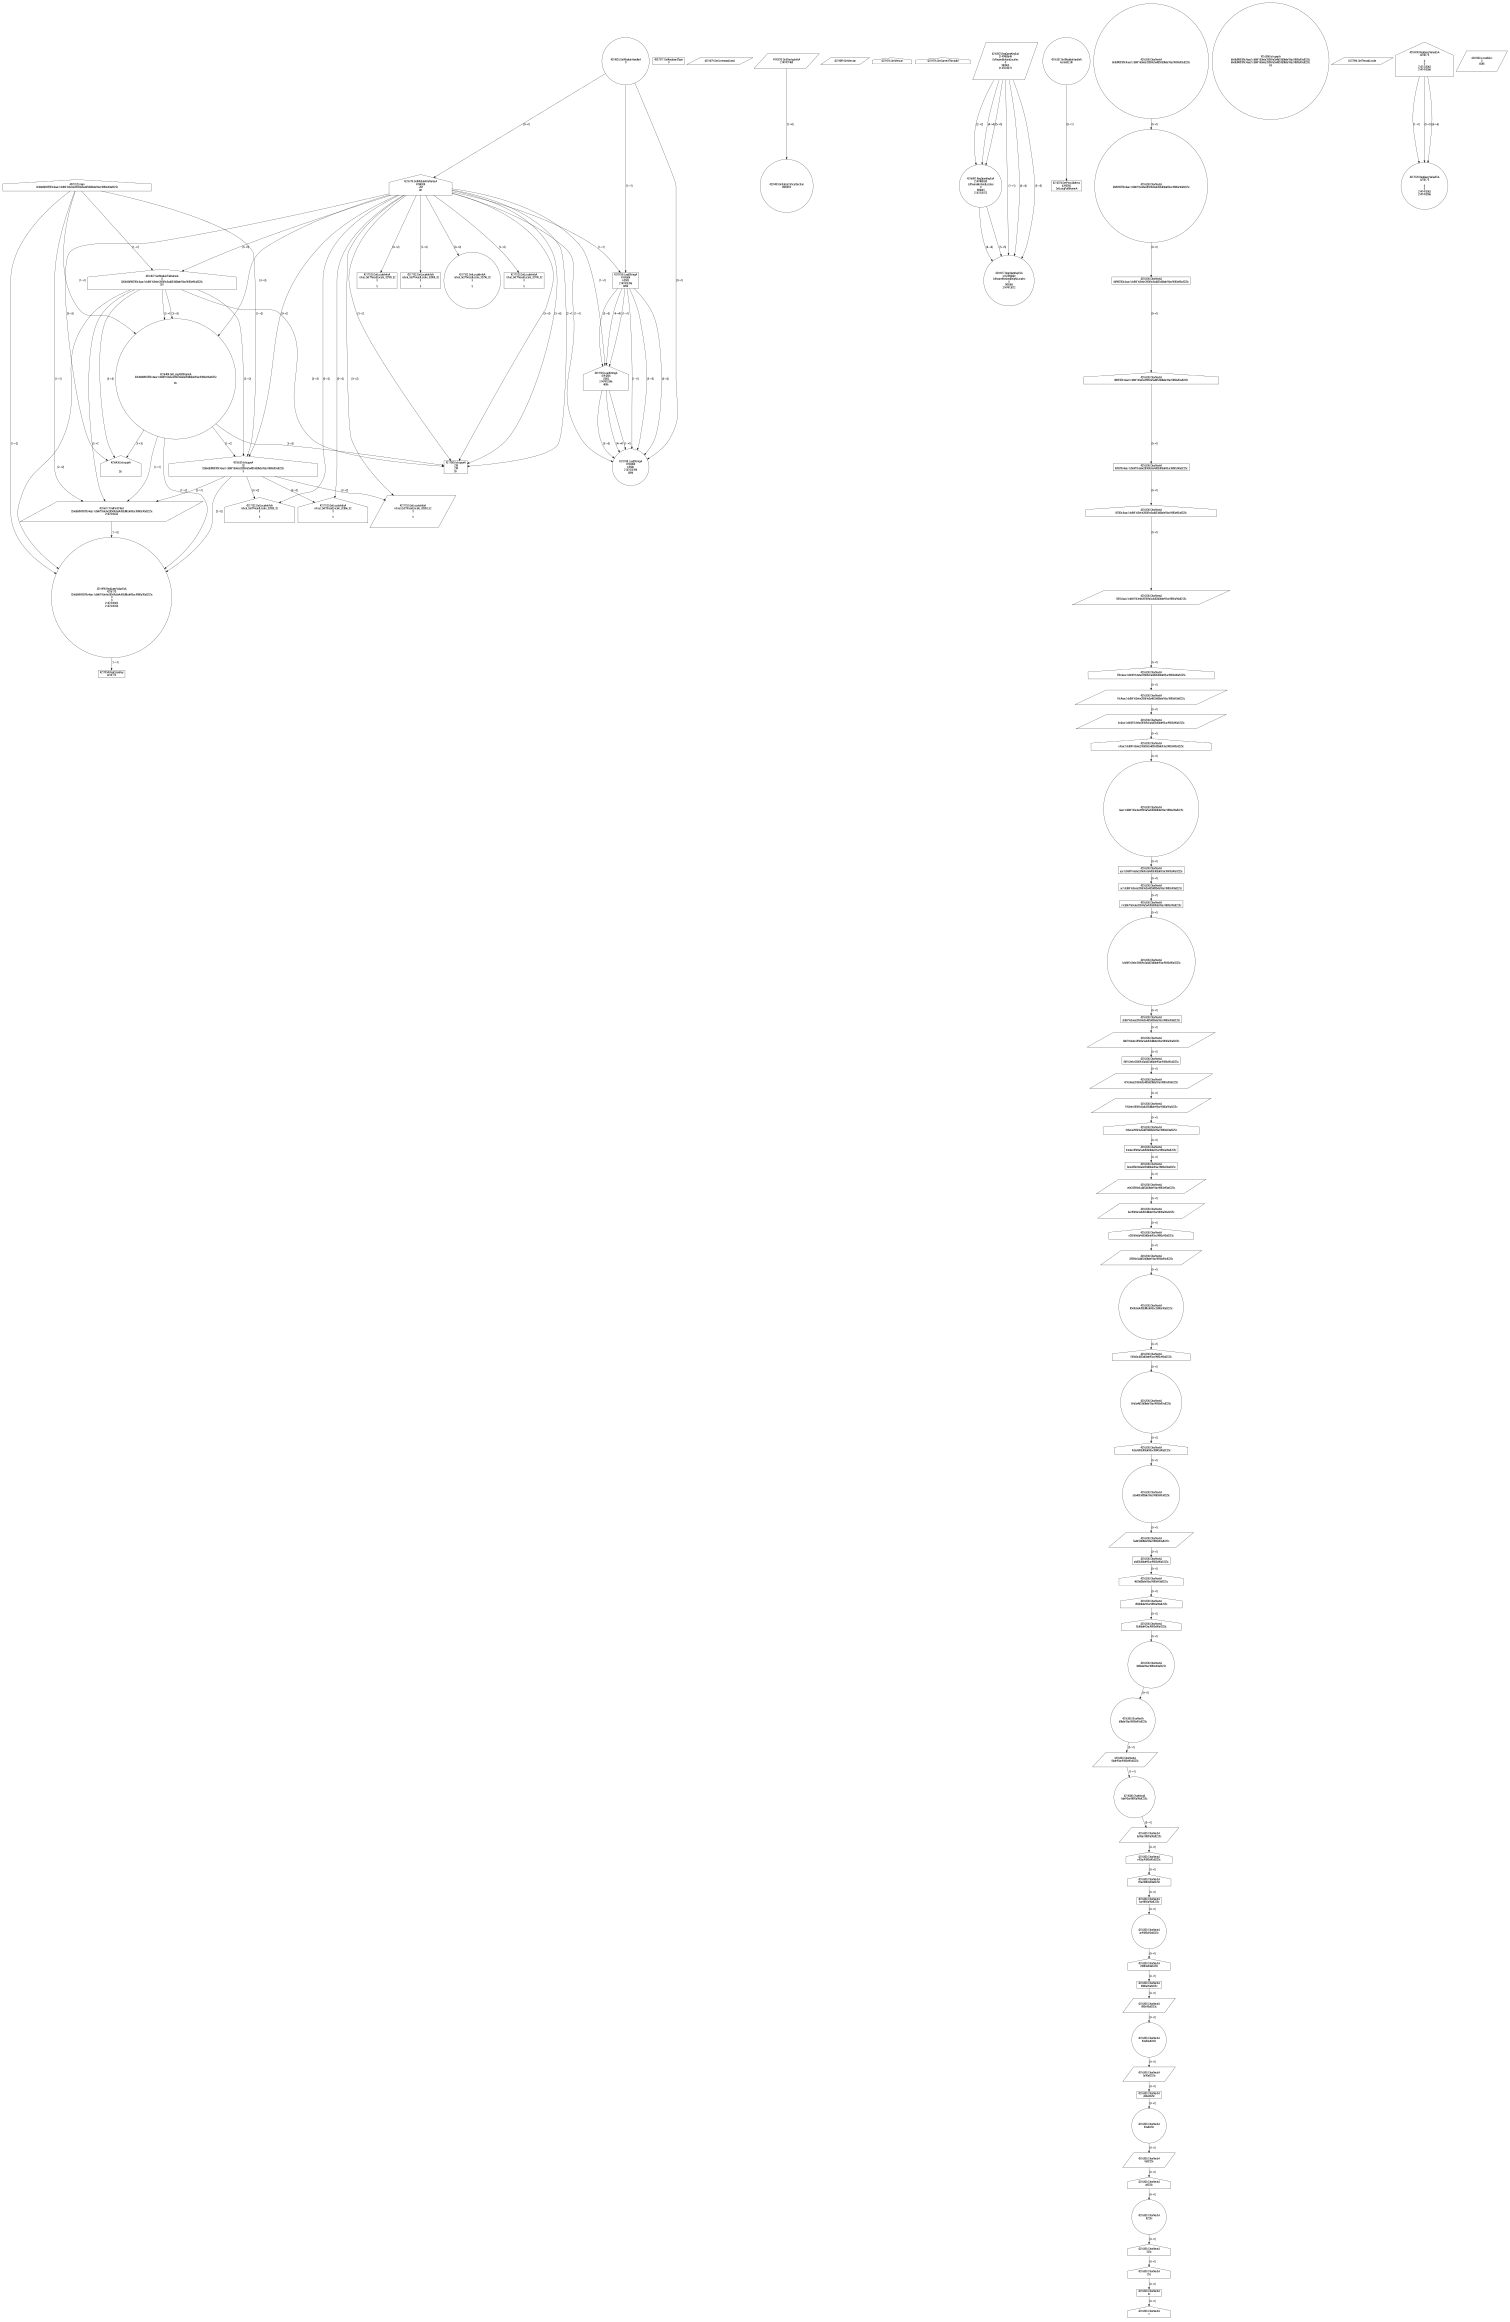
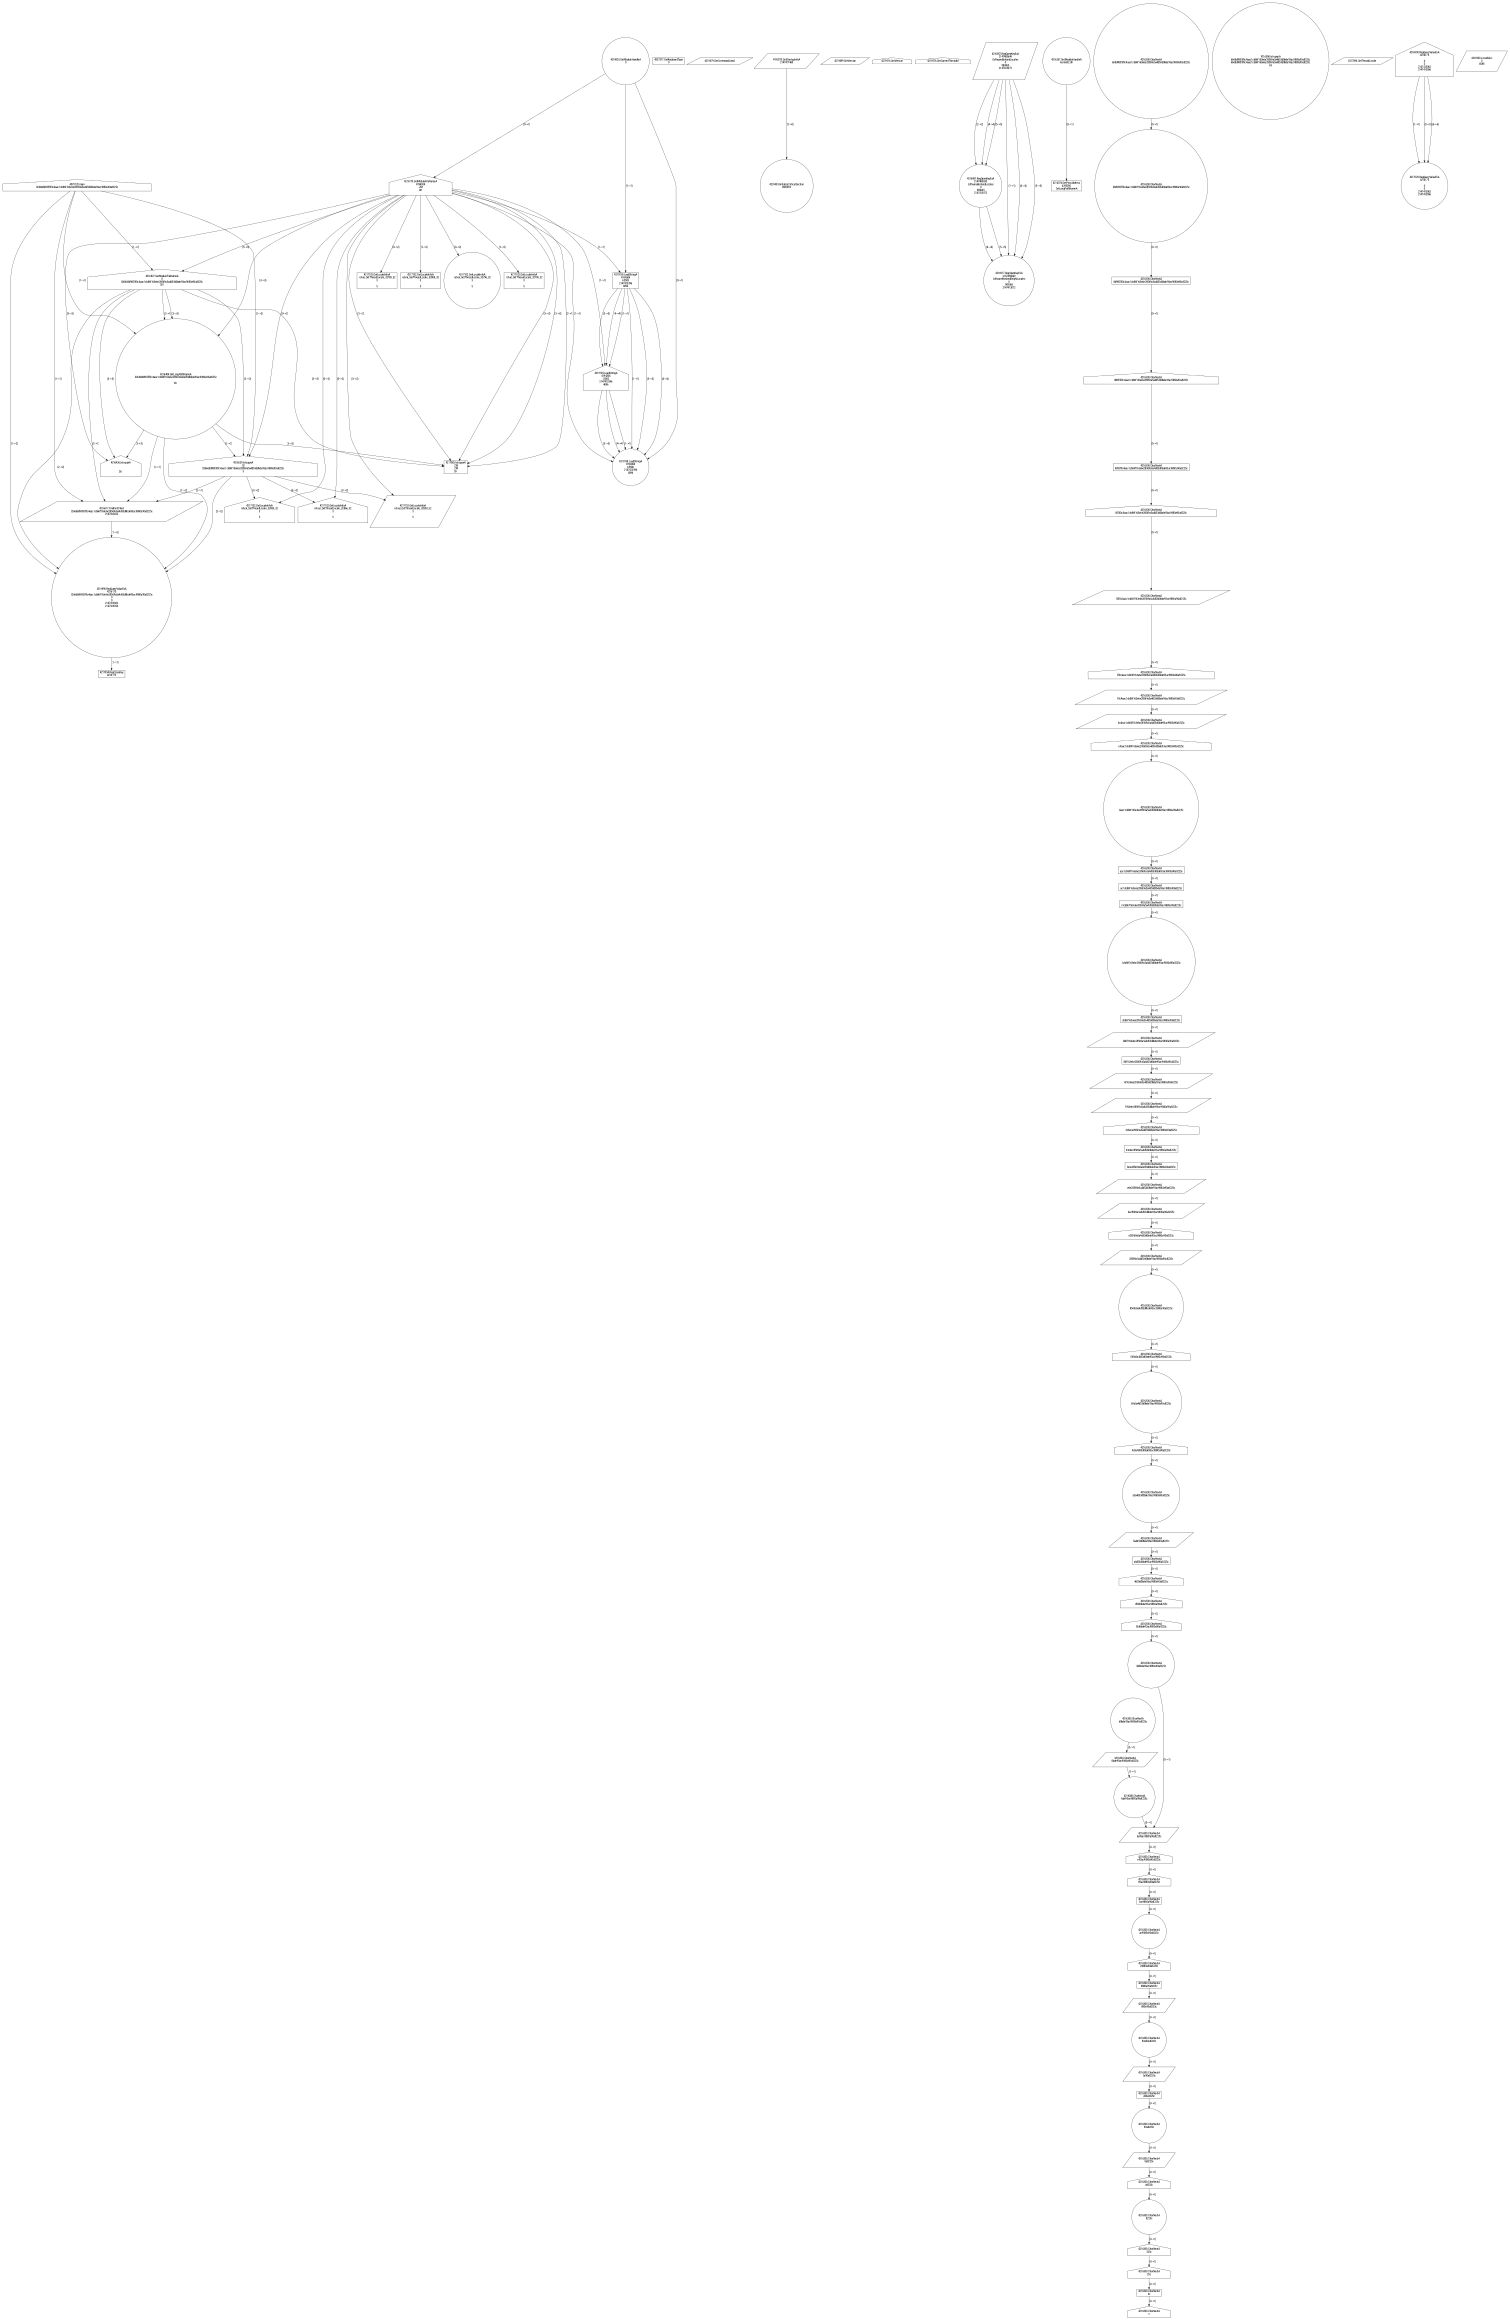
(1142, 1692) -> (1163, 1757)
